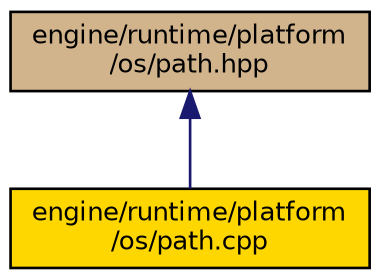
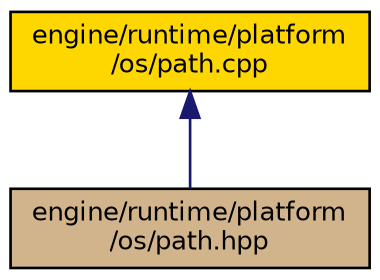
(190, 154) -> (190, 154)
